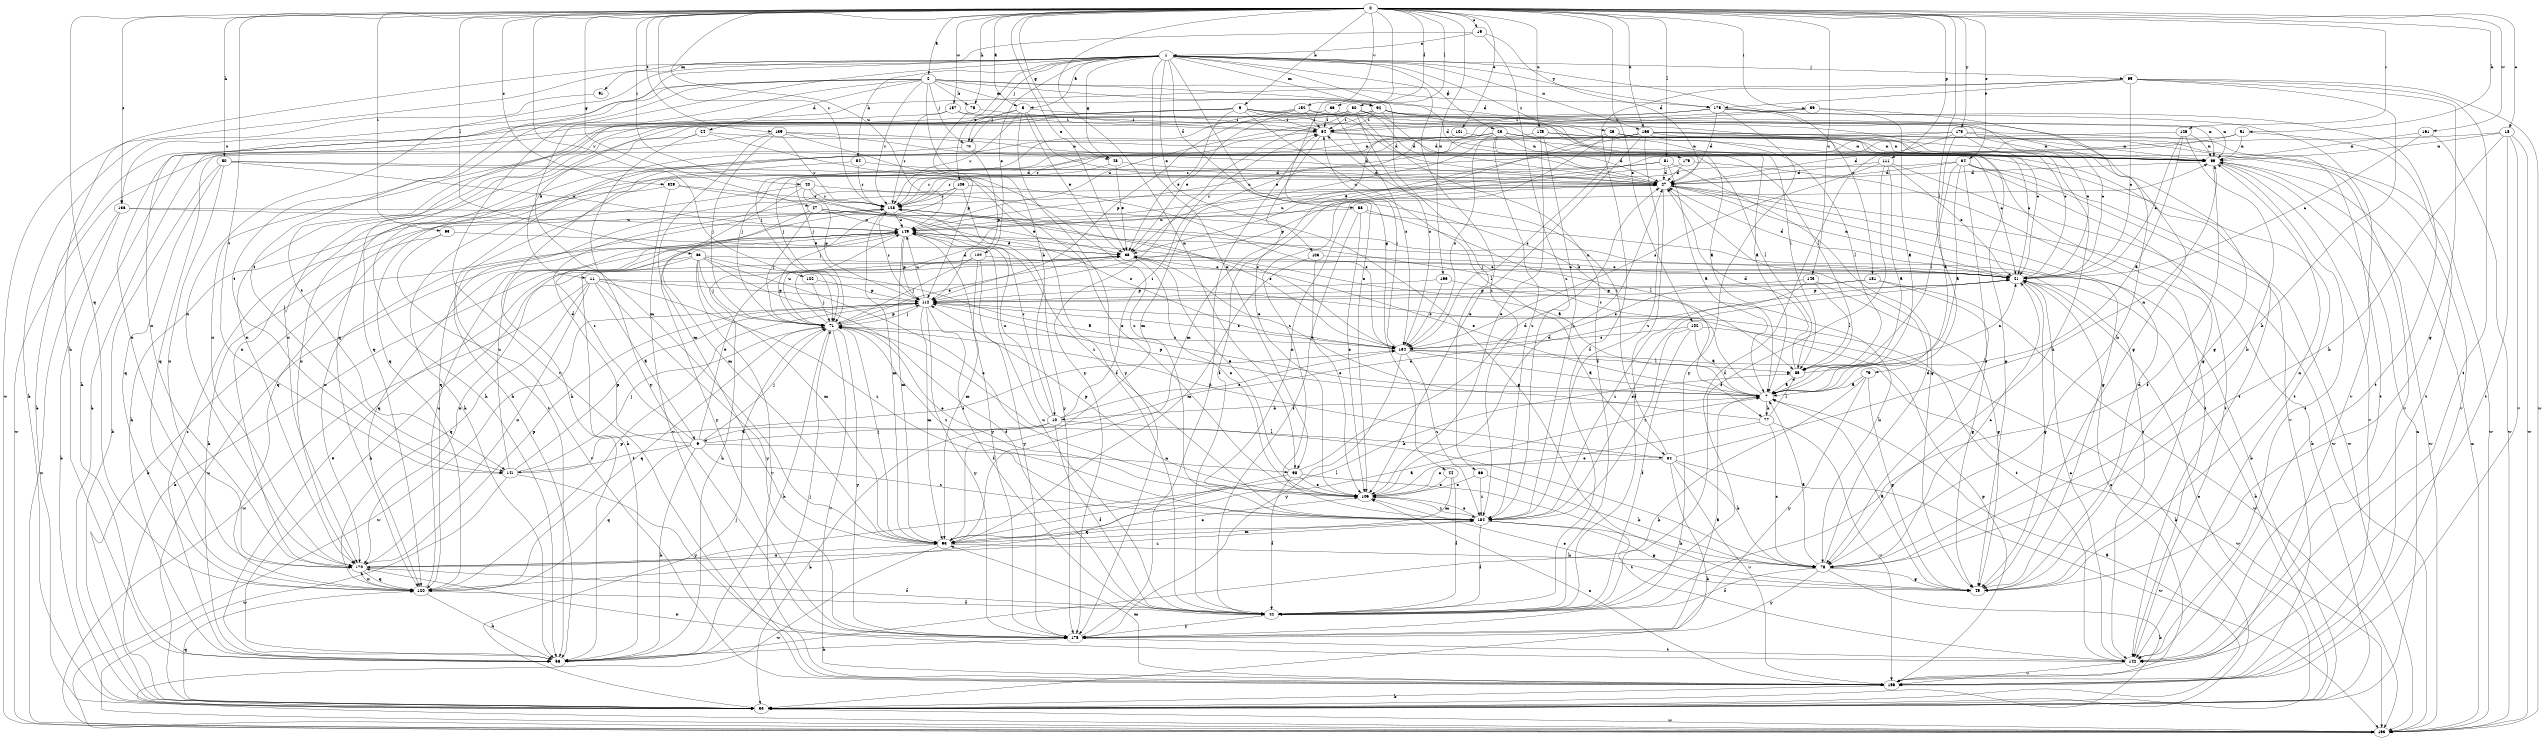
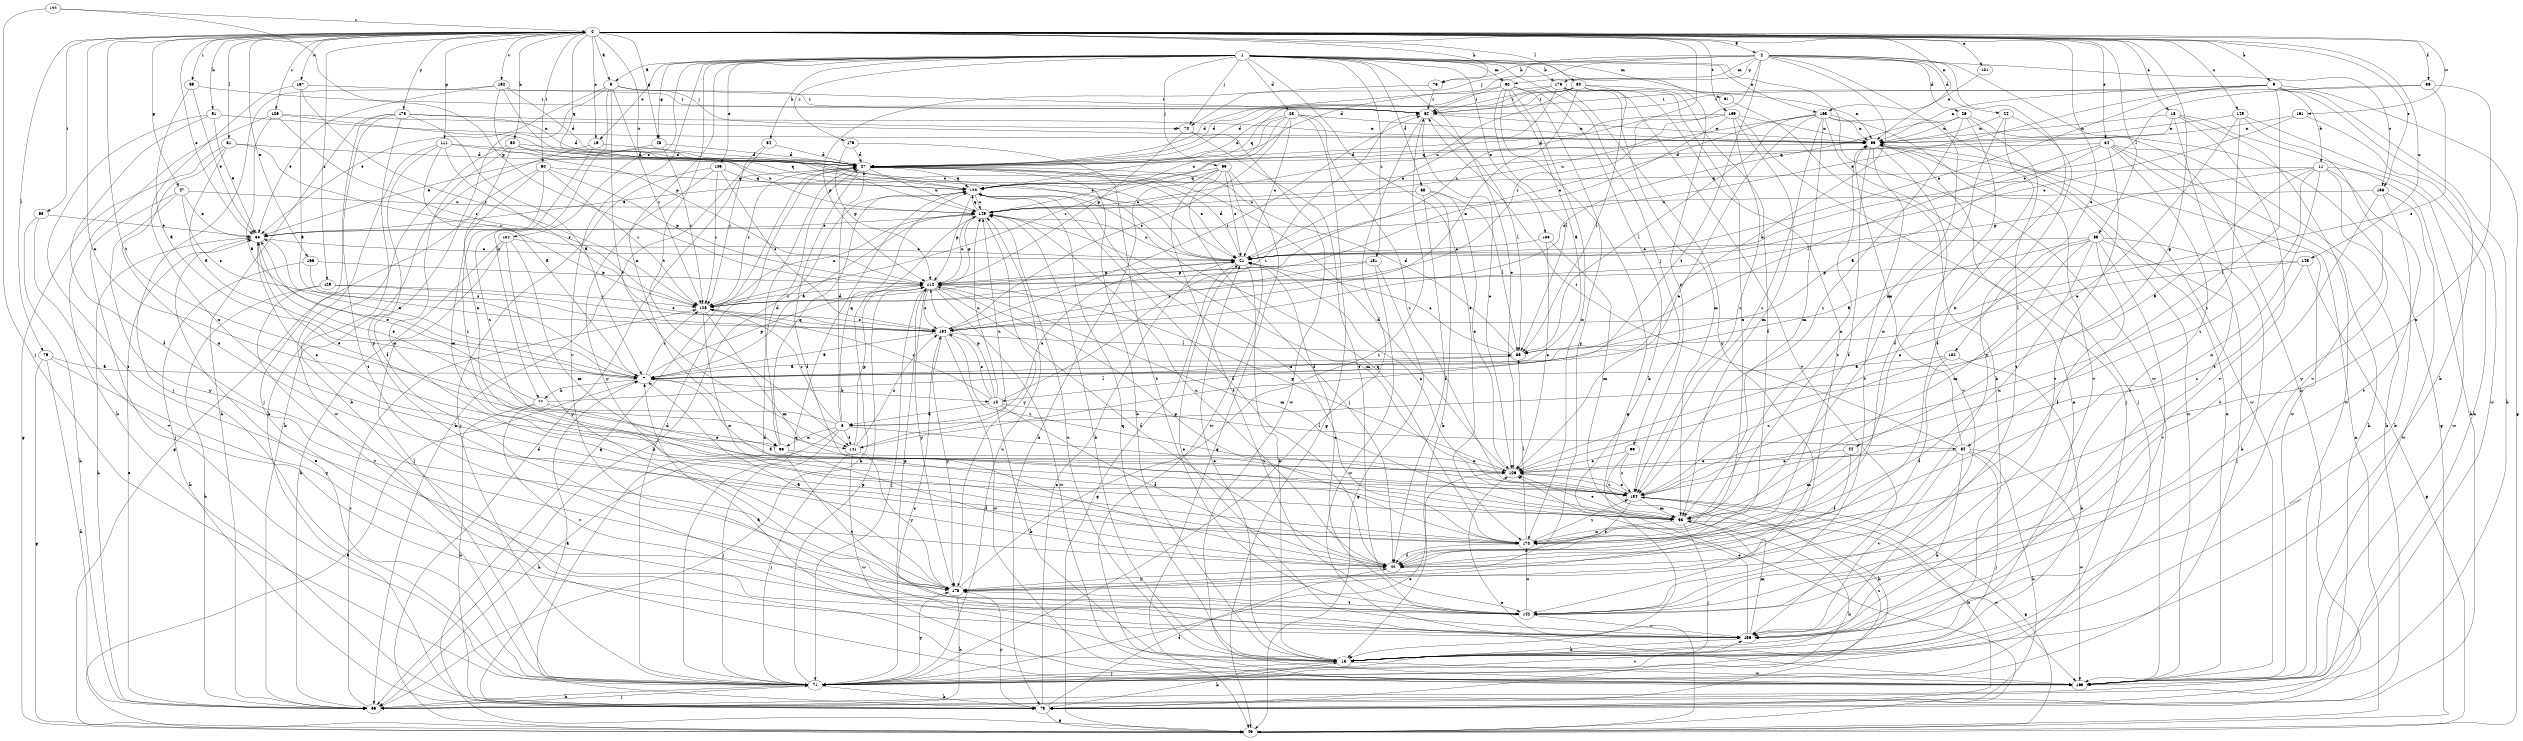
(577, 19) -> (322, 20)
(1325, 50) -> (901, 58)
(1554, 79) -> (1546, 70)
(1925, 94) -> (741, 188)
(673, 162) -> none
none -> (919, 171)
(671, 185) -> (328, 285)
(808, 185) -> (543, 167)
(1847, 232) -> (1202, 214)
(2137, 279) -> (2200, 706)
(1491, 291) -> (1681, 285)
(188, 314) -> (1470, 308)
none -> (970, 339)
(1530, 342) -> none
(549, 409) -> (2369, 426)
(1065, 454) -> (1199, 622)
(1777, 497) -> (461, 556)
(761, 709) -> (1344, 662)
